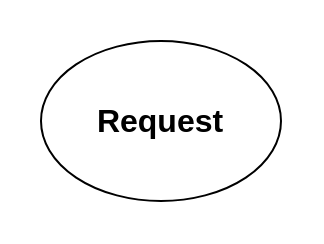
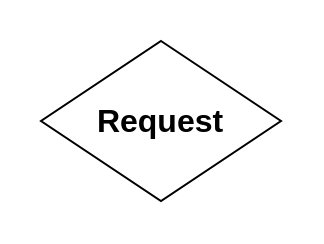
(161, 121) -> (161, 121)
